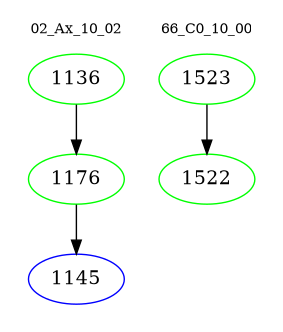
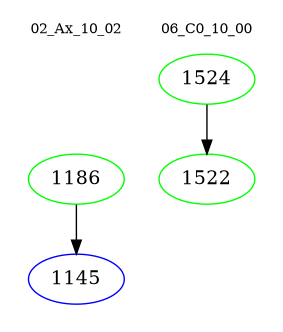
(207, 30) -> (207, 30)
(76, 79) -> none
(207, 79) -> (207, 79)
(76, 179) -> (76, 179)
